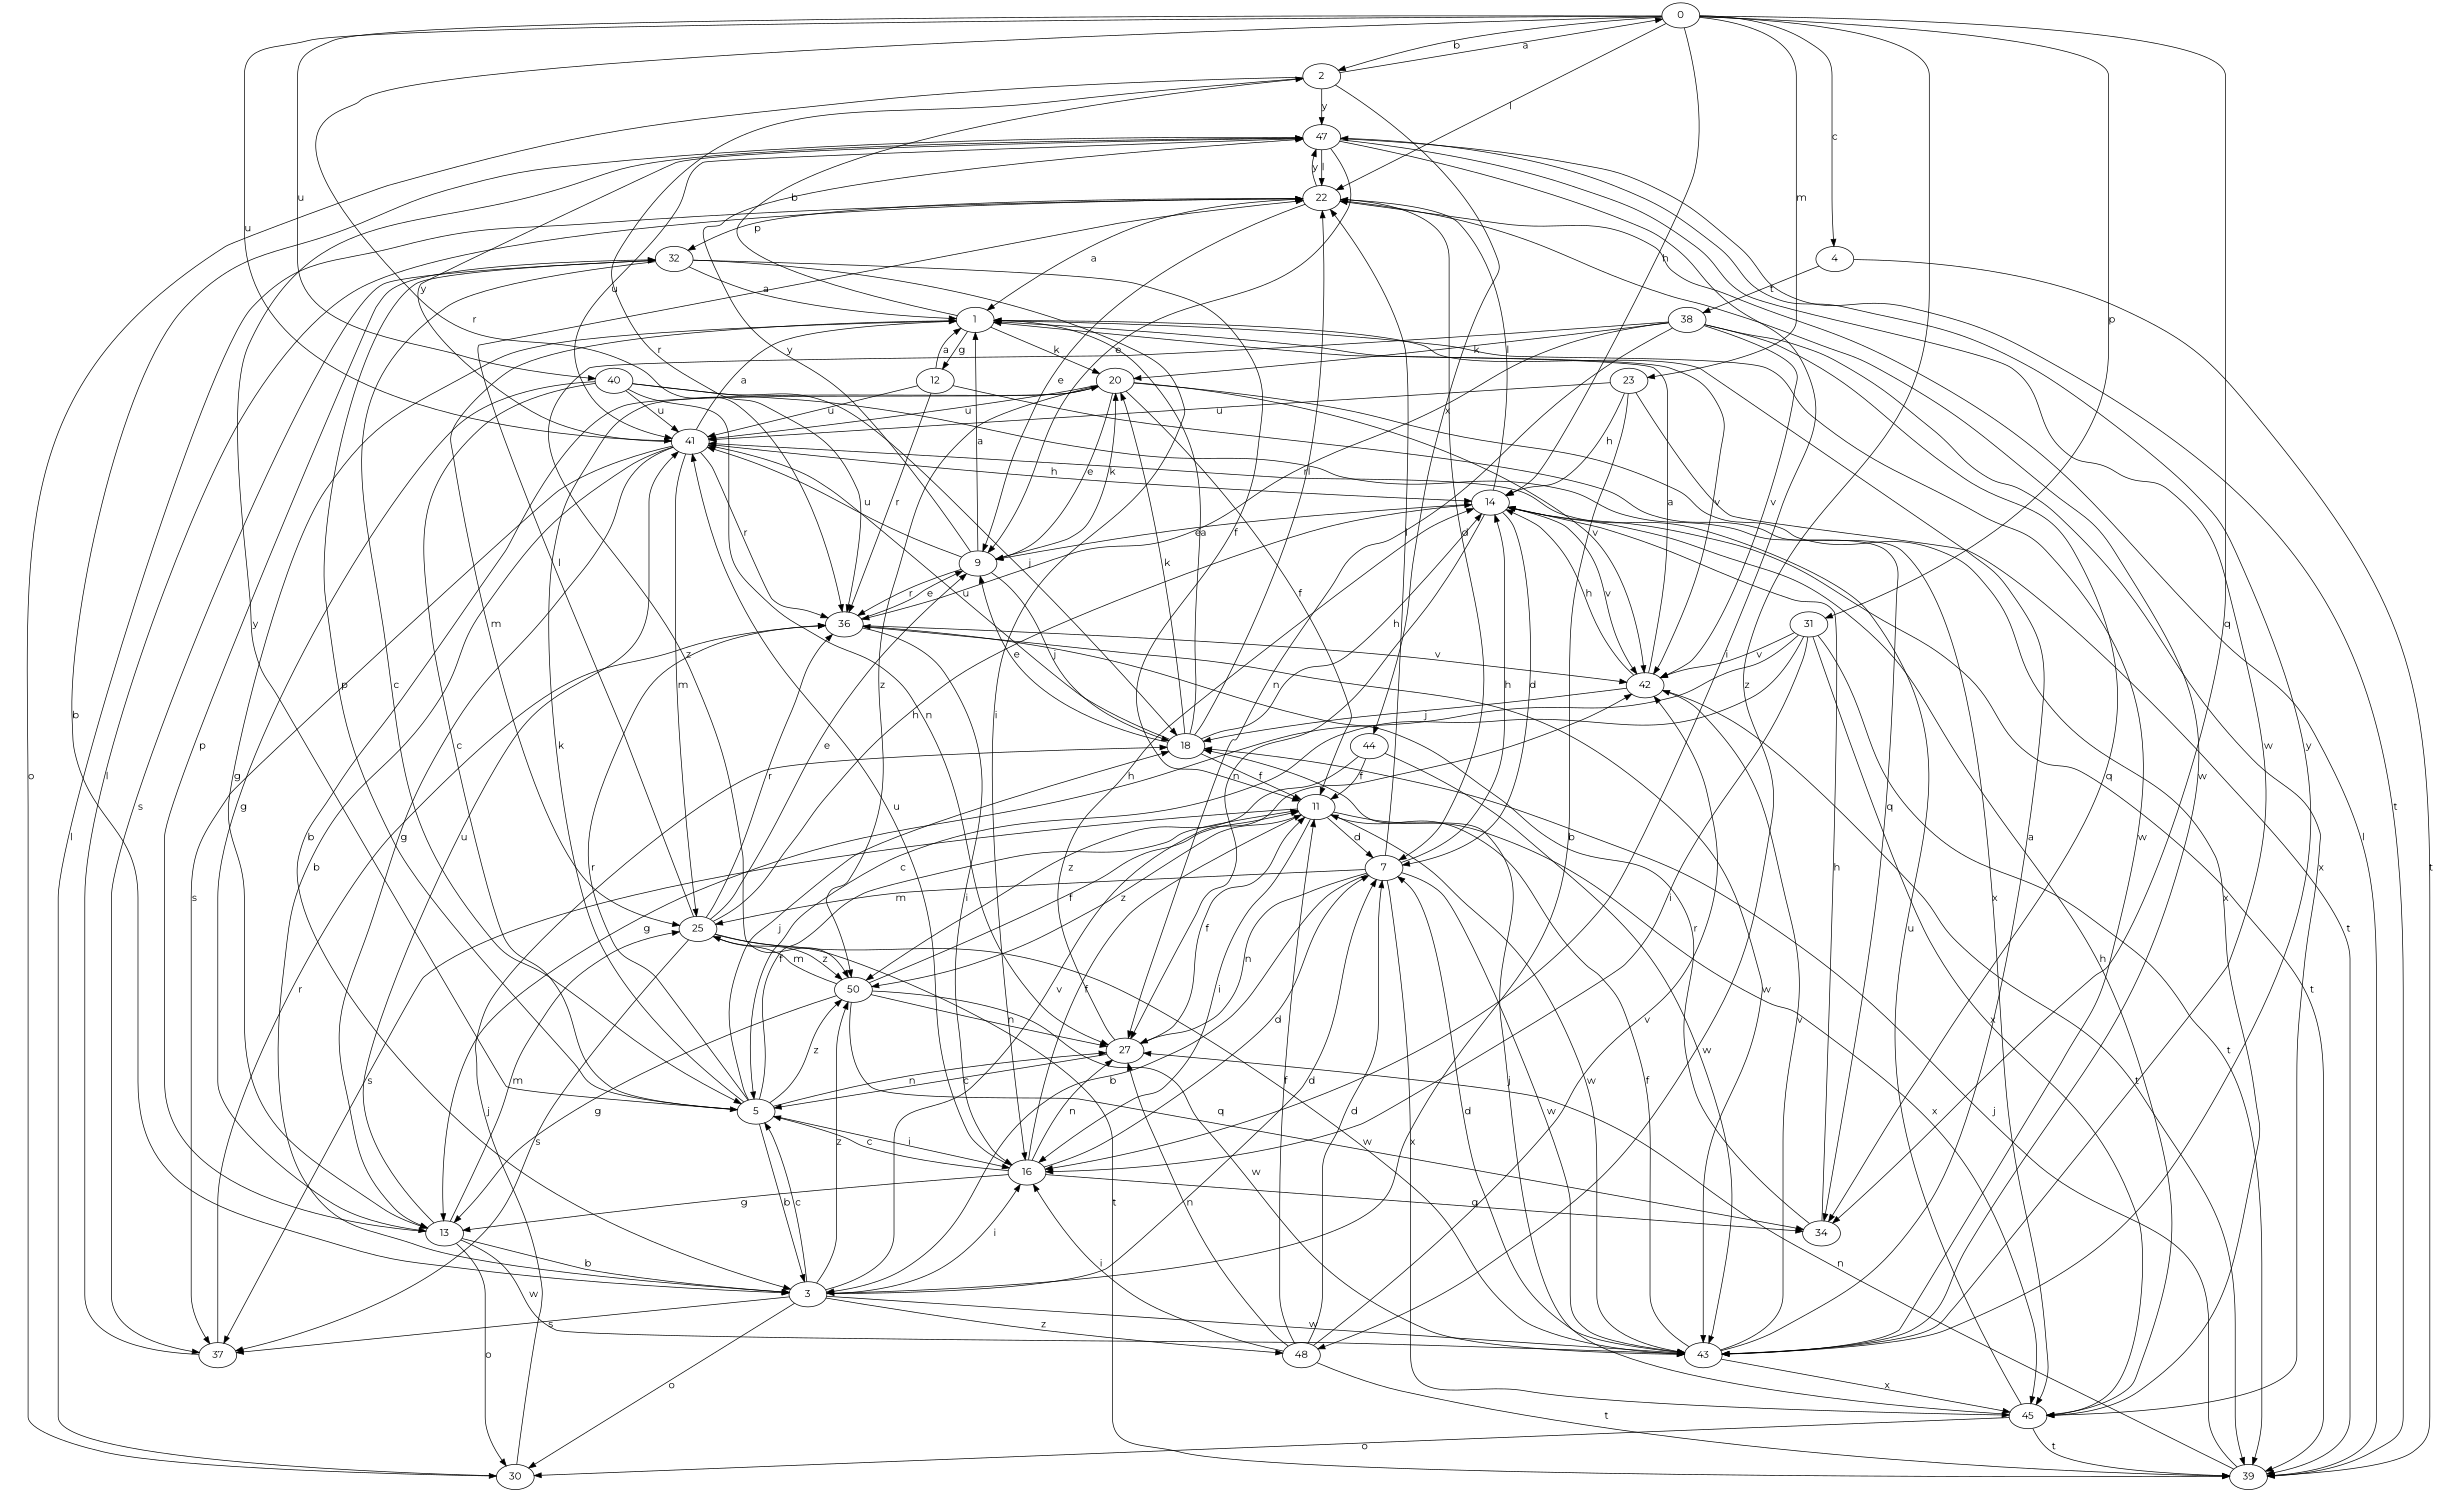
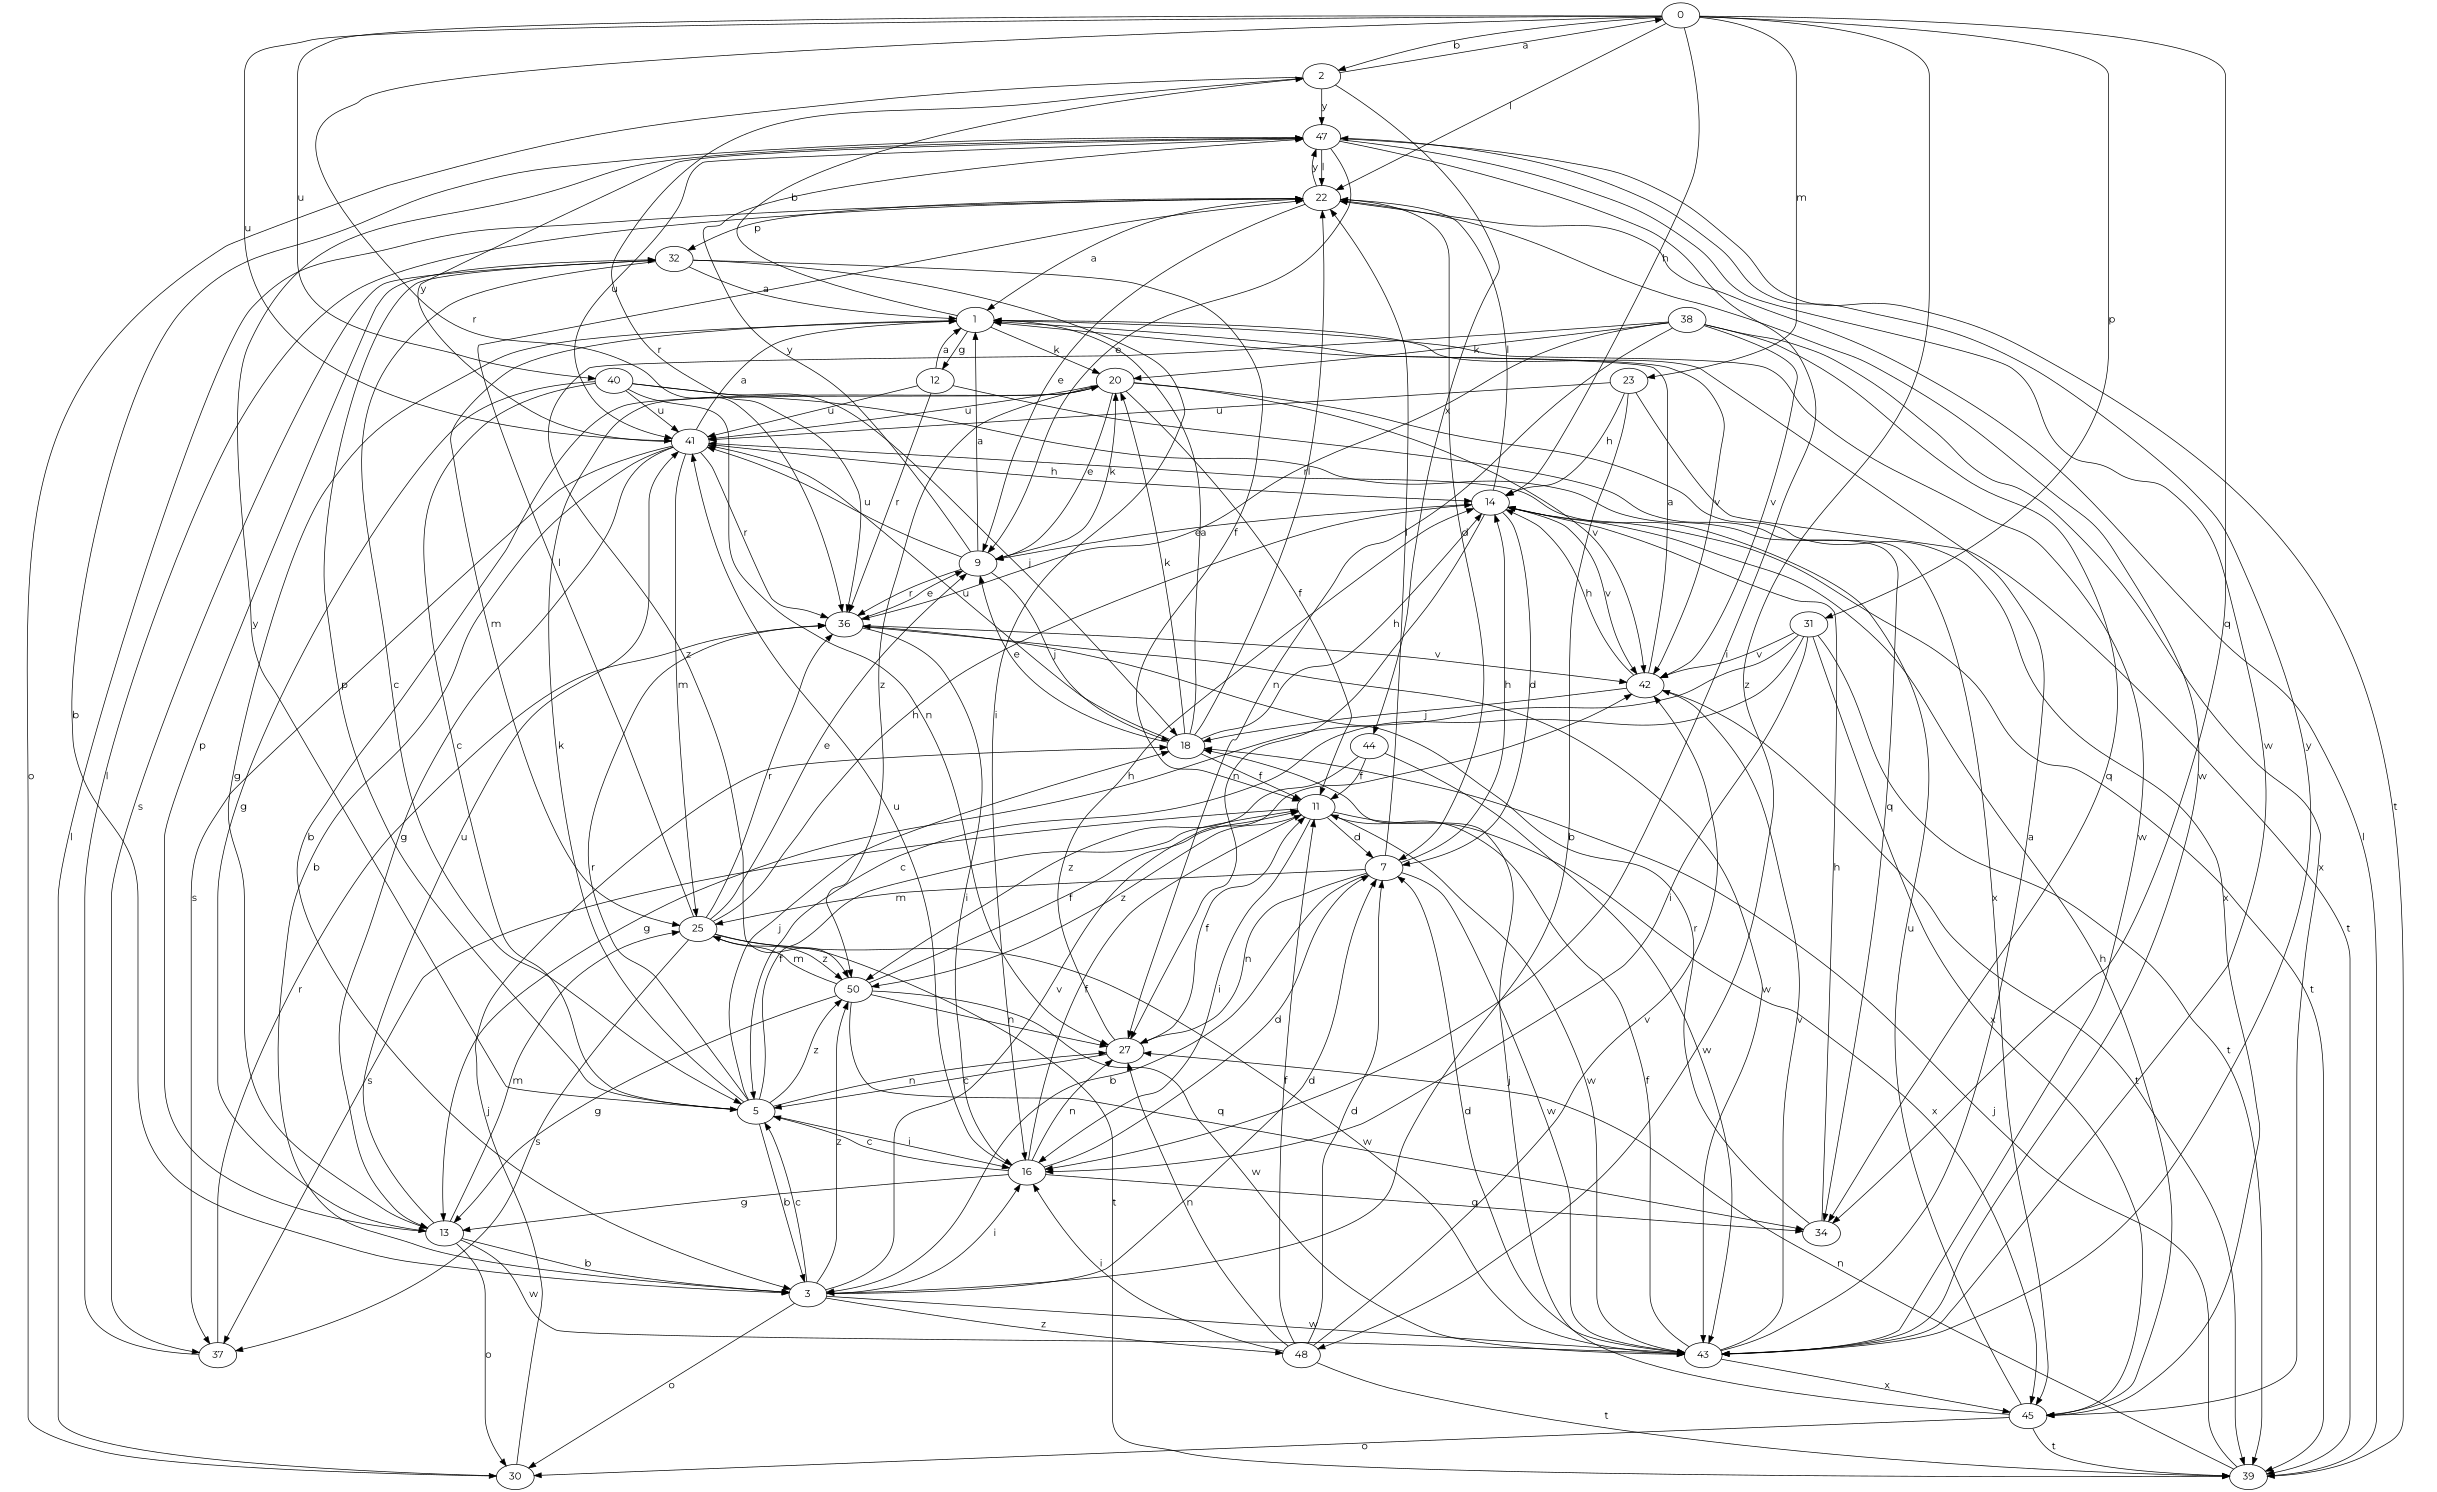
(1835, 259) -> none
(516, 1324) -> none
(1458, 1390) -> none
